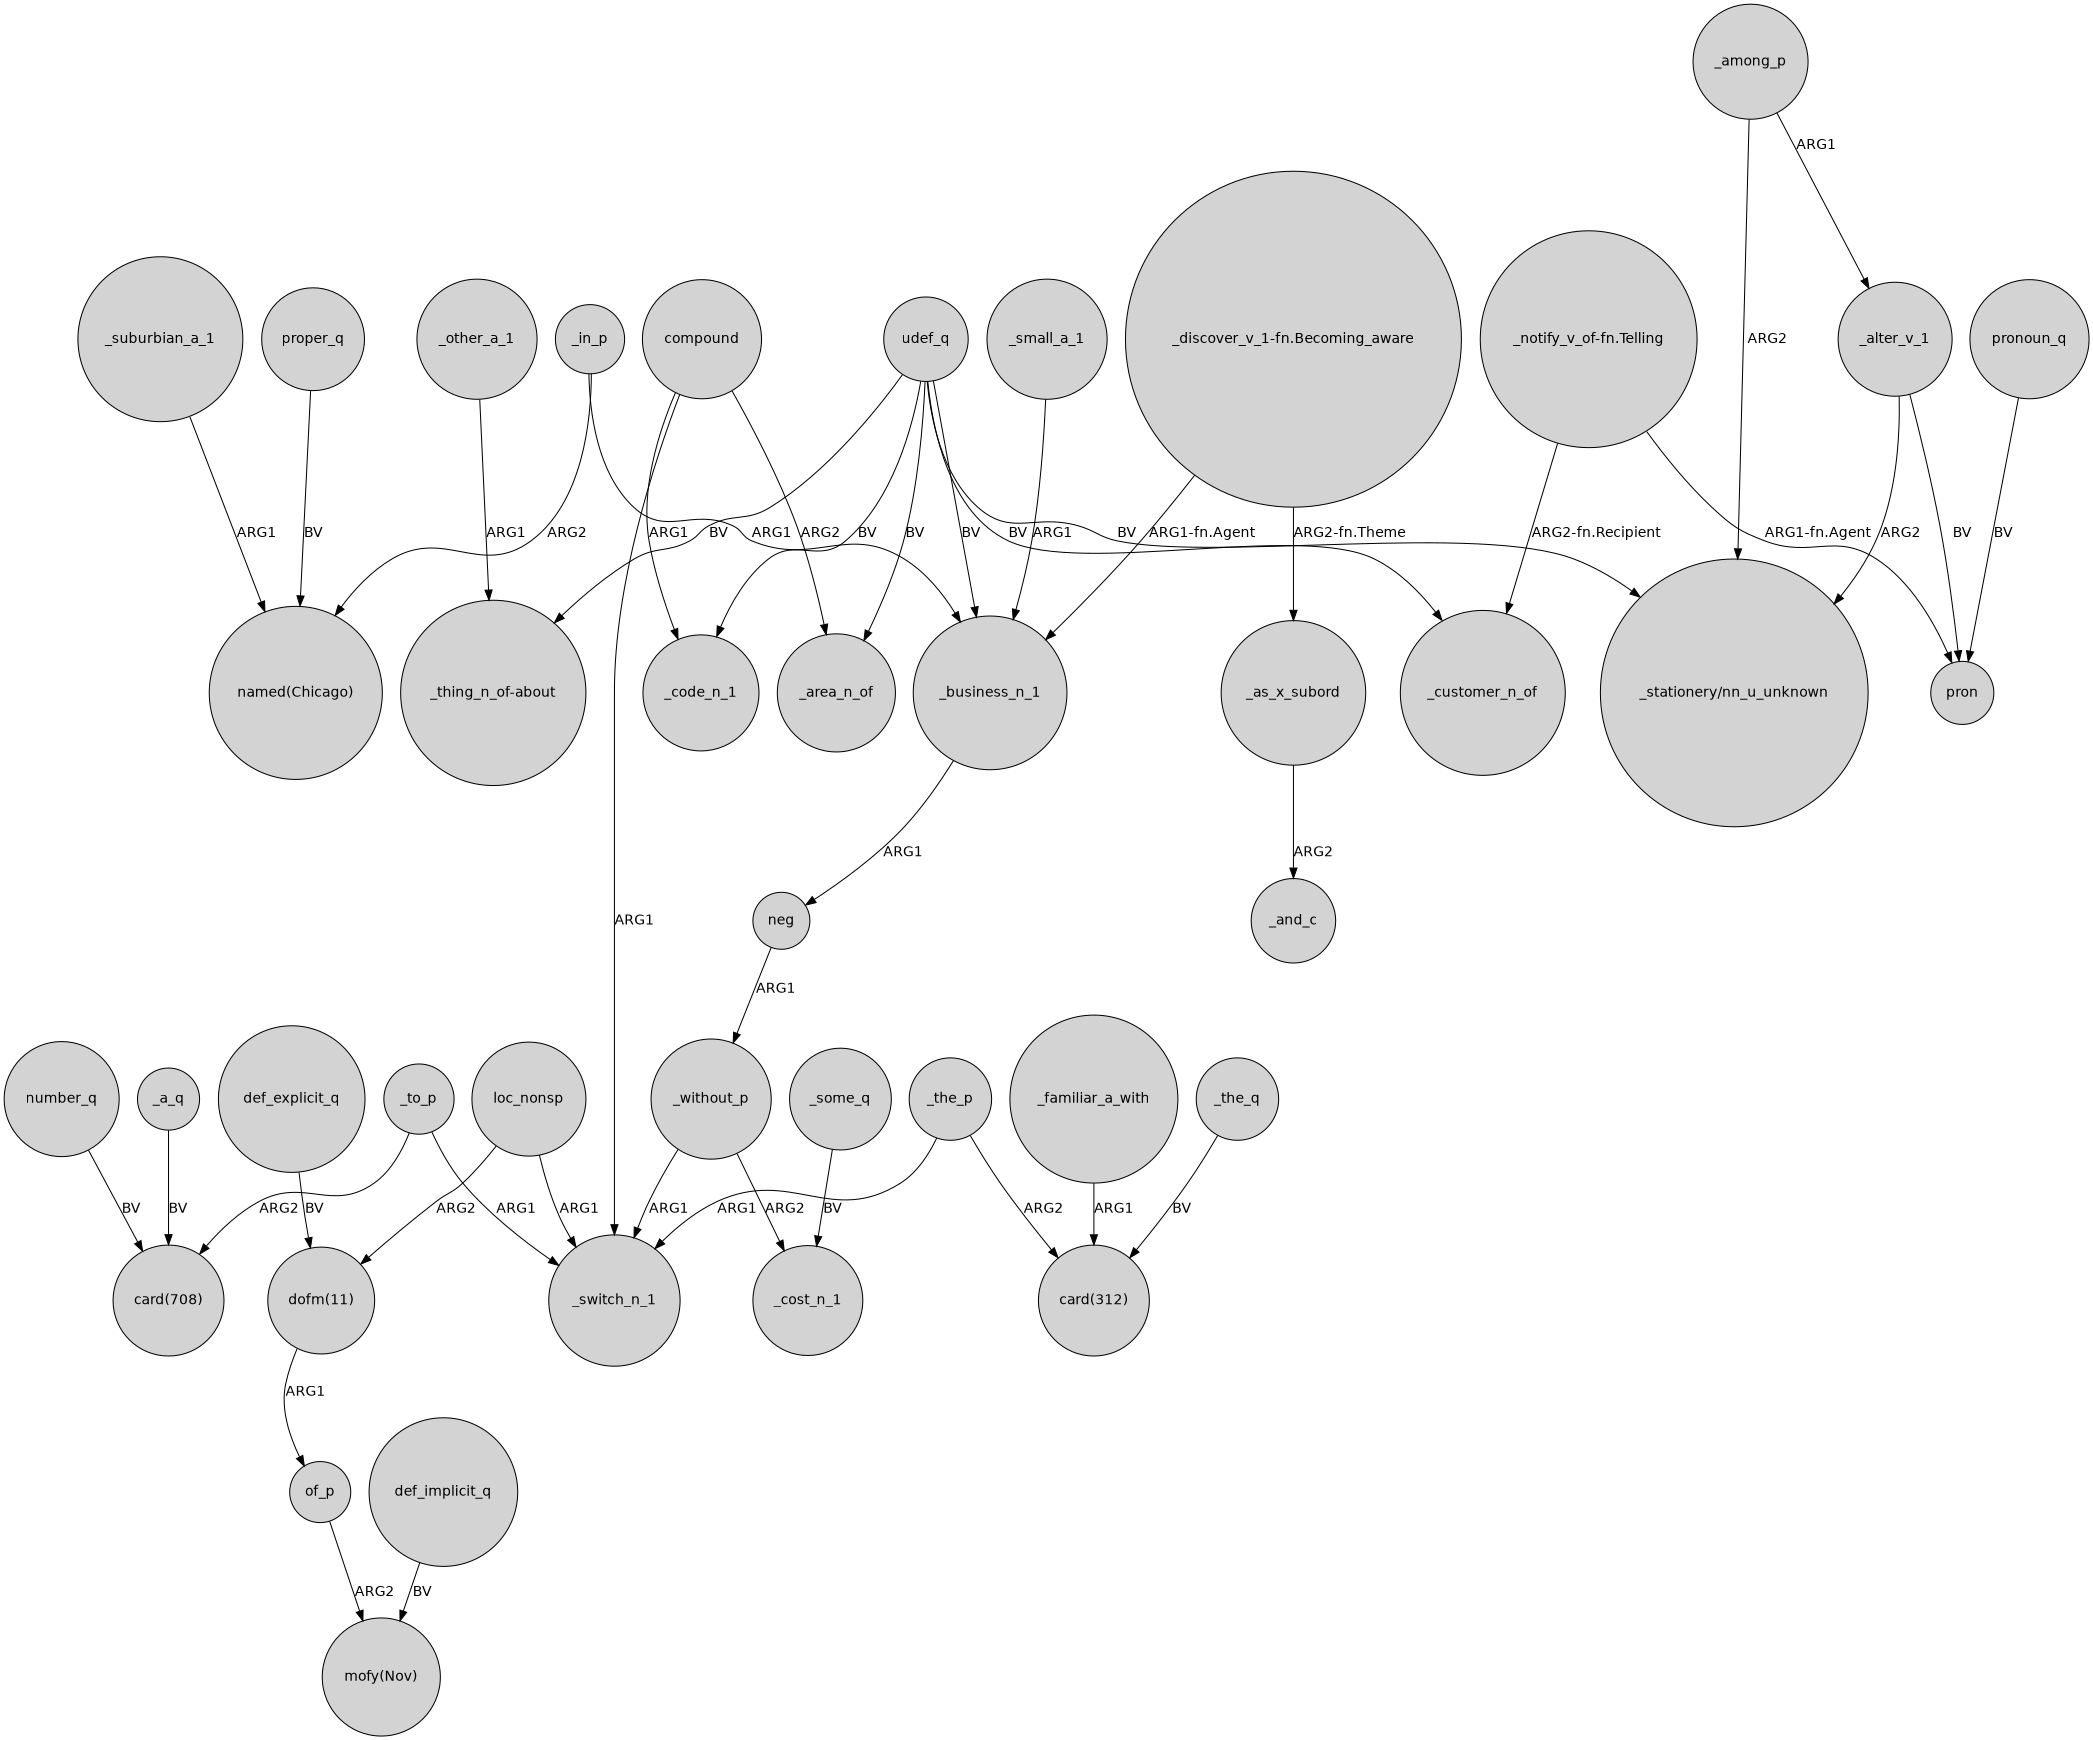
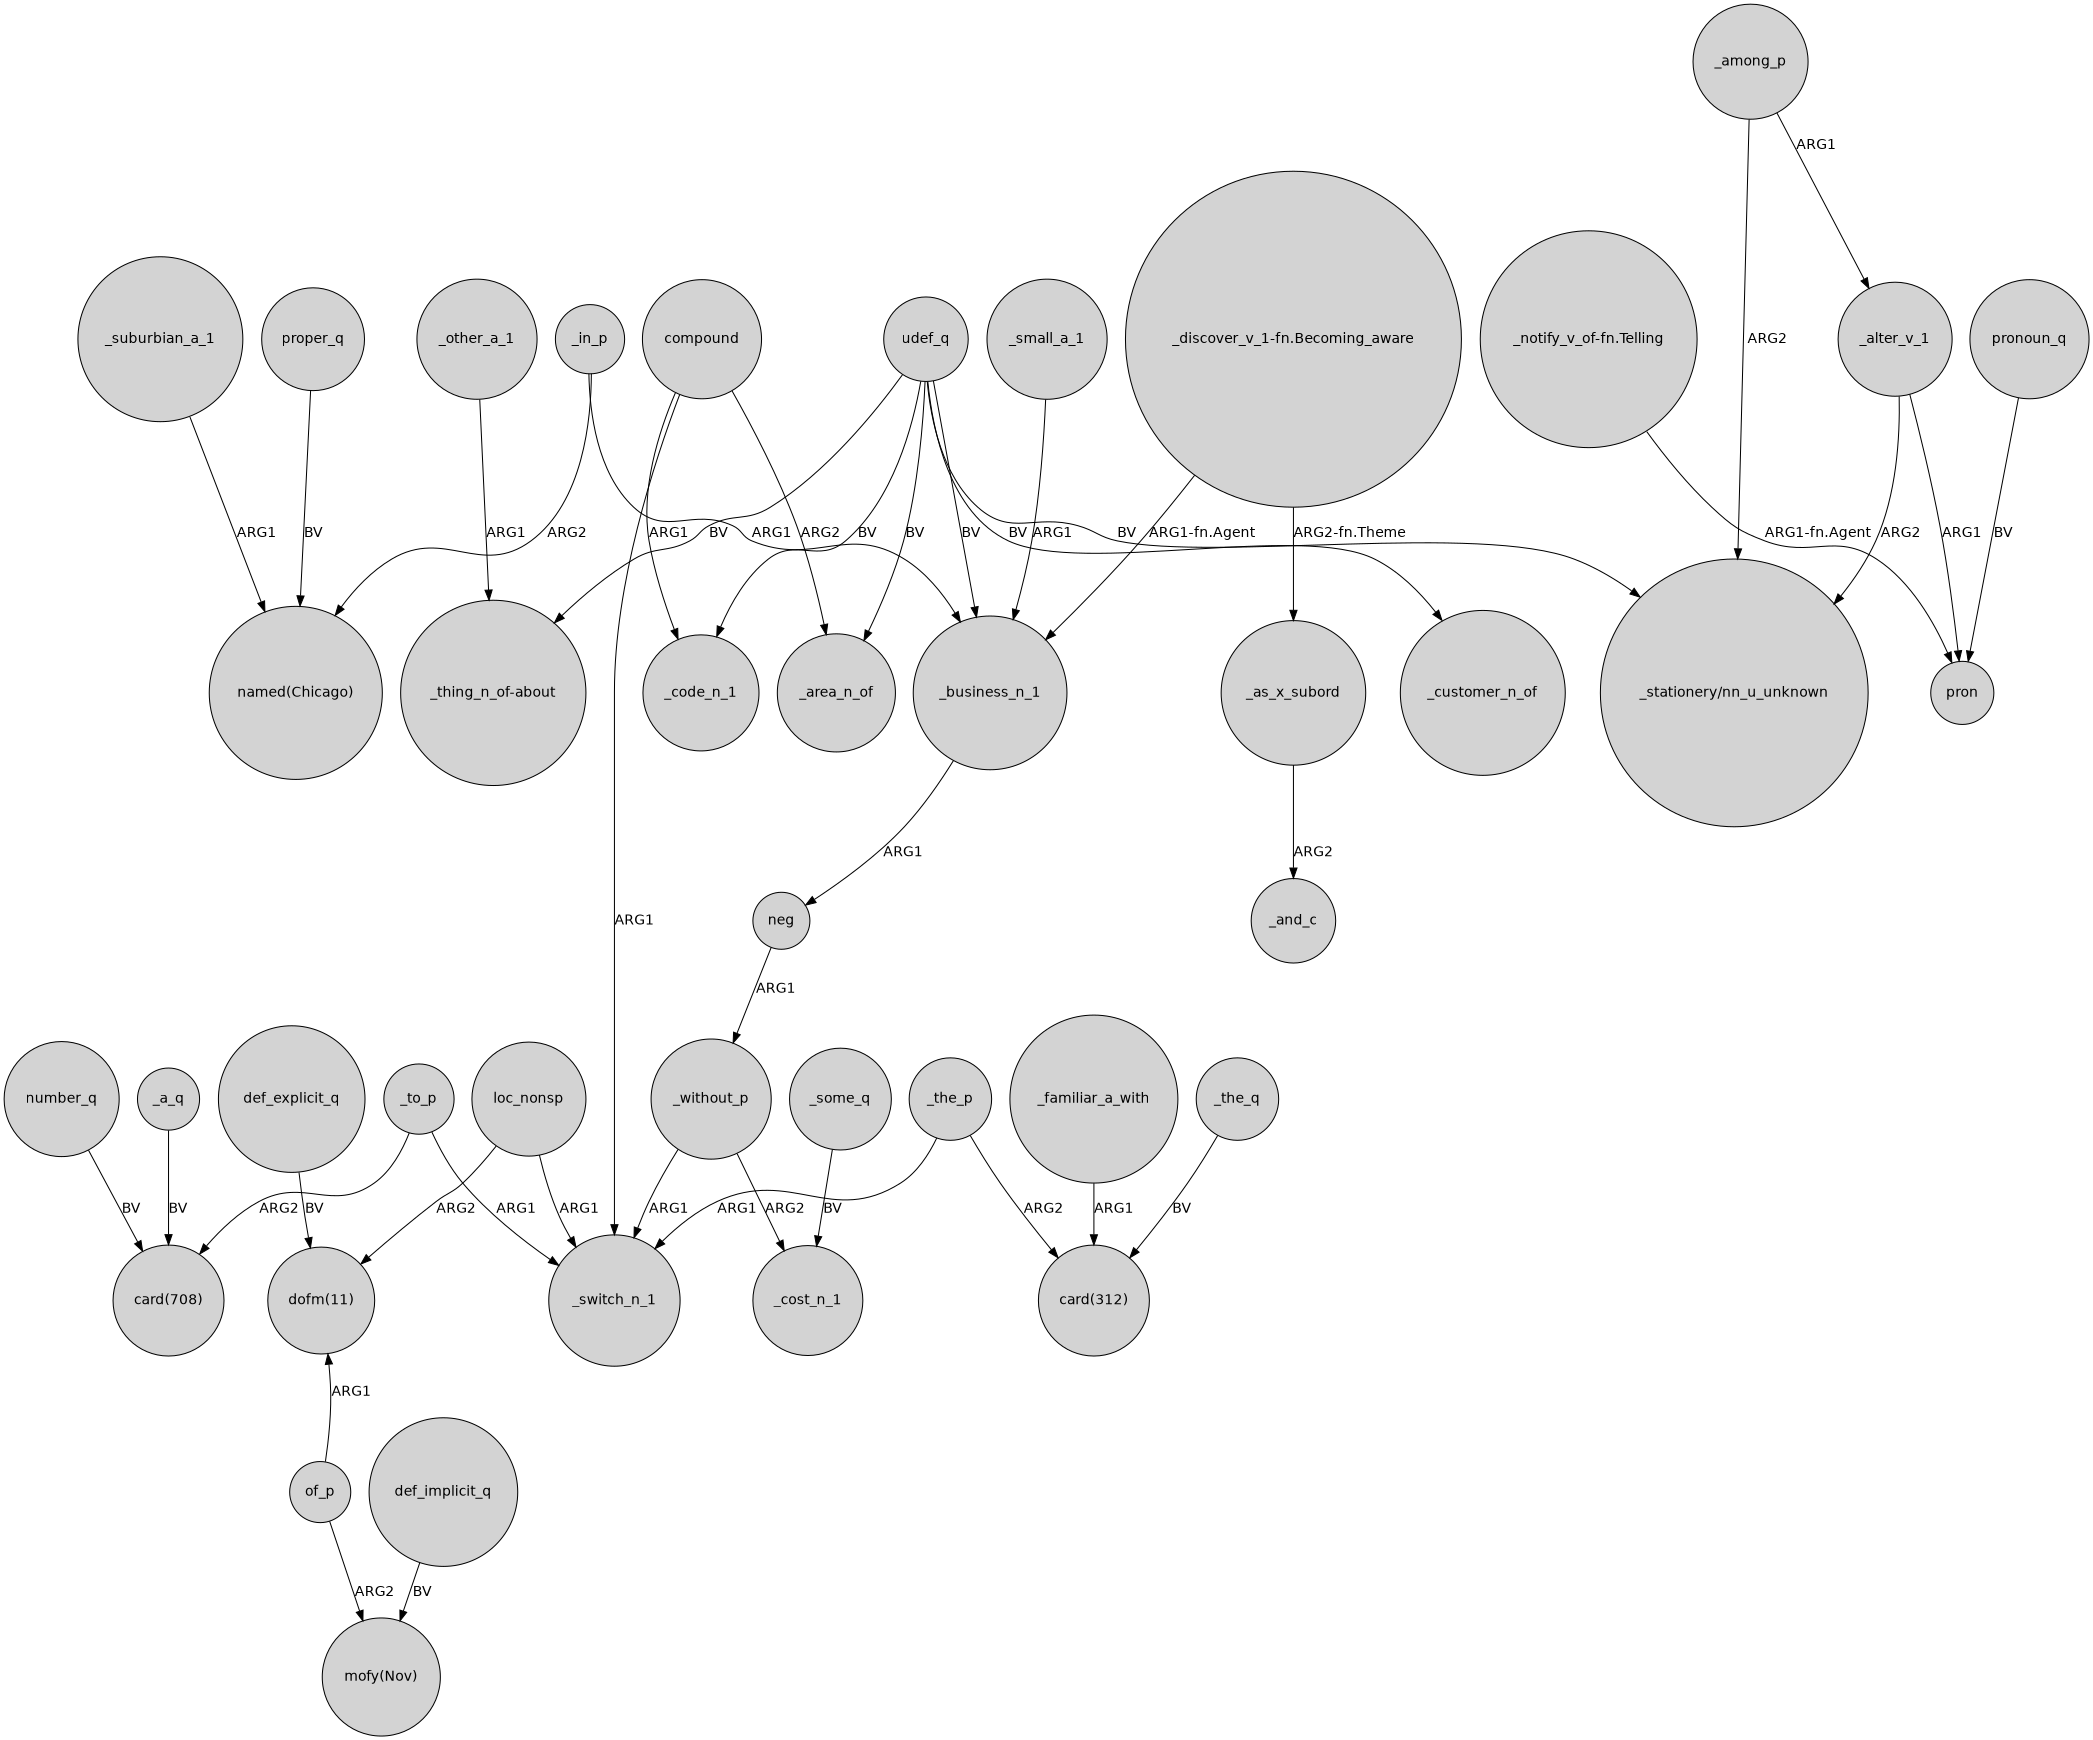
(1534, 523) -> none
(1962, 533) -> (1962, 533)
(284, 1403) -> (330, 1413)
